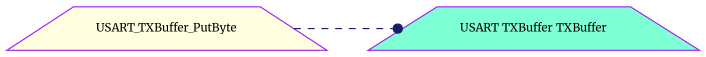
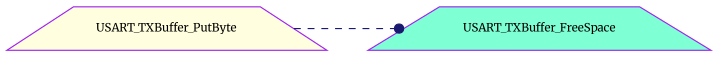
(534, 29) -> (540, 29)
